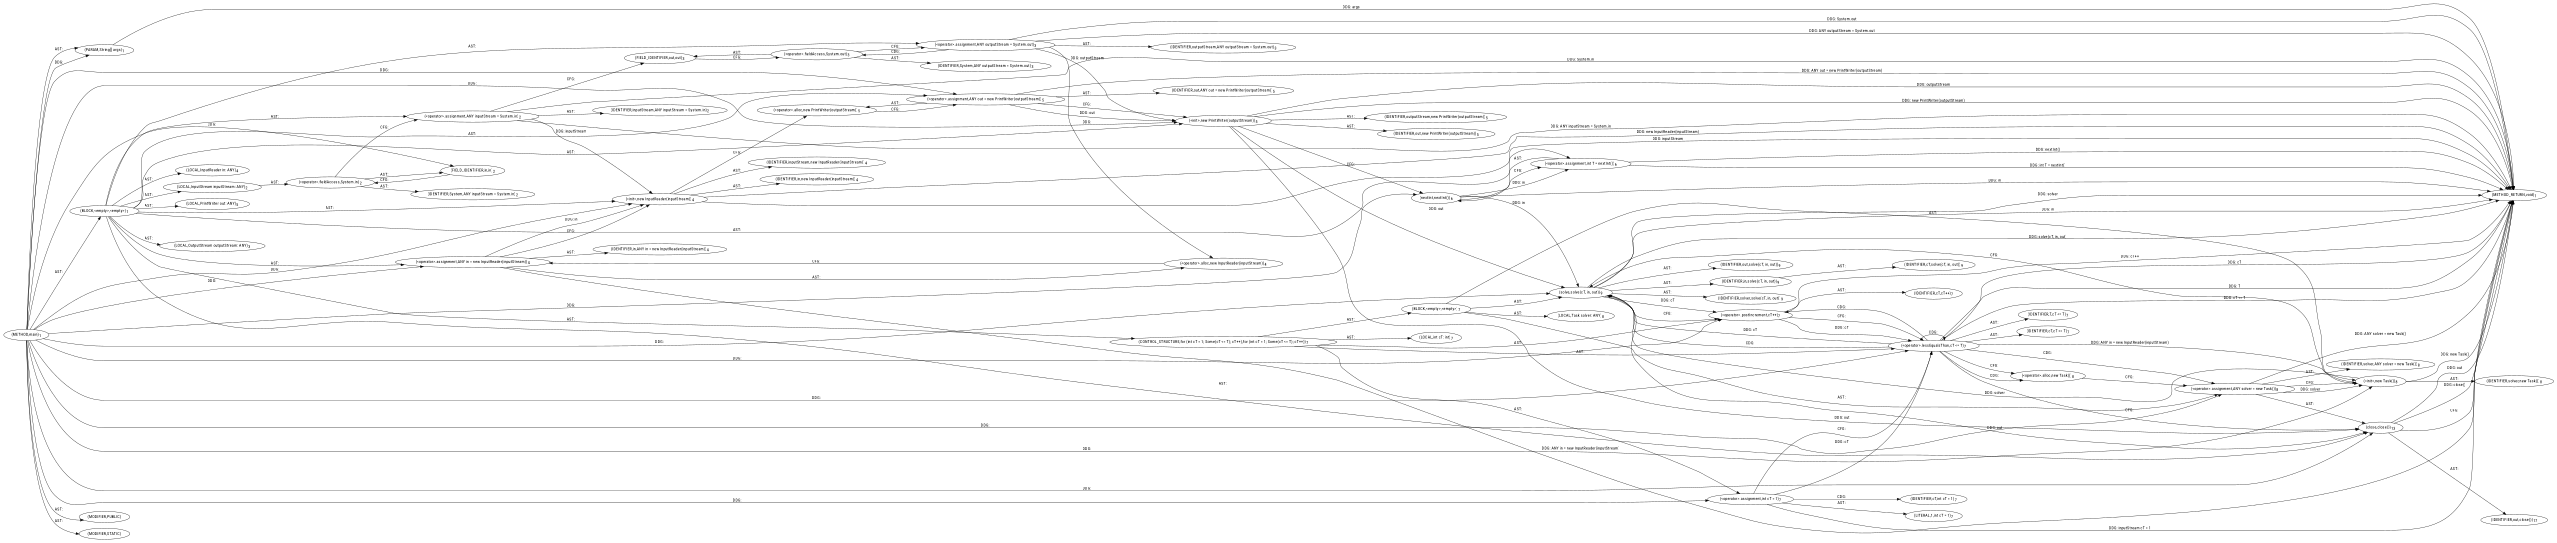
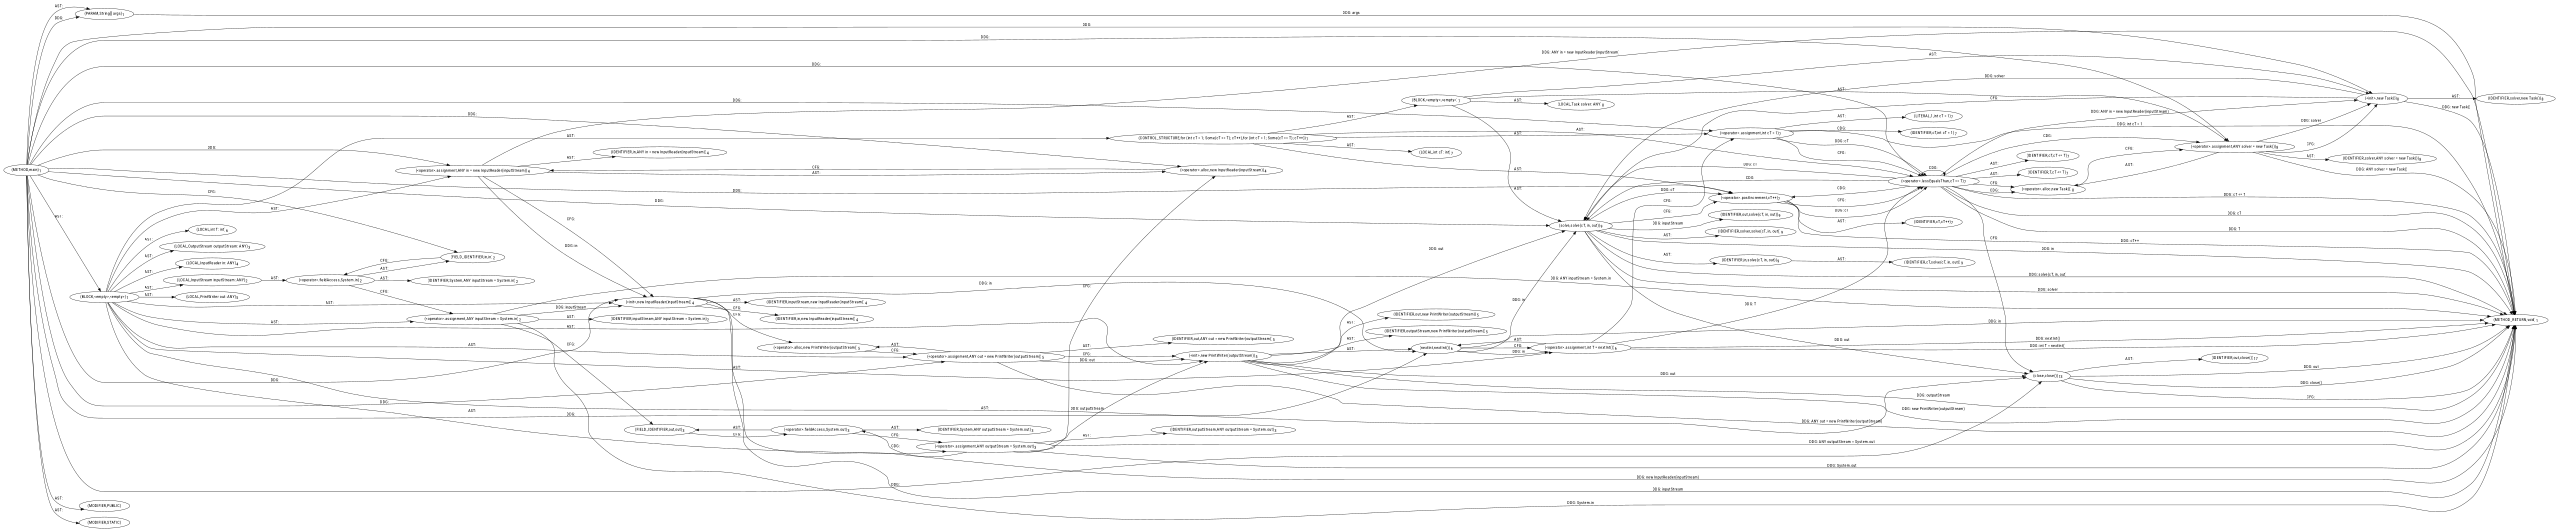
(511, 87) -> (596, 122)
(1087, 122) -> (1087, 286)
(212, 124) -> (212, 192)
(1351, 164) -> (1351, 349)
(738, 186) -> (738, 308)
none -> (1635, 213)
none -> (212, 230)
(1668, 268) -> (1668, 223)
none -> (1066, 285)
none -> (1796, 305)
(2309, 408) -> (2149, 172)
(2130, 528) -> (2130, 124)
